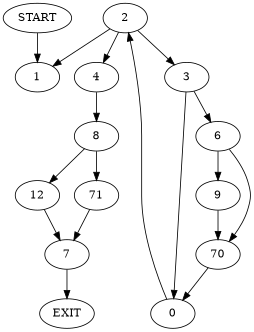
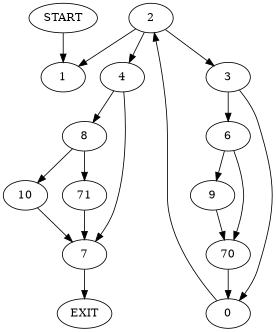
none -> (123, 165)
(37, 195) -> (25, 195)
